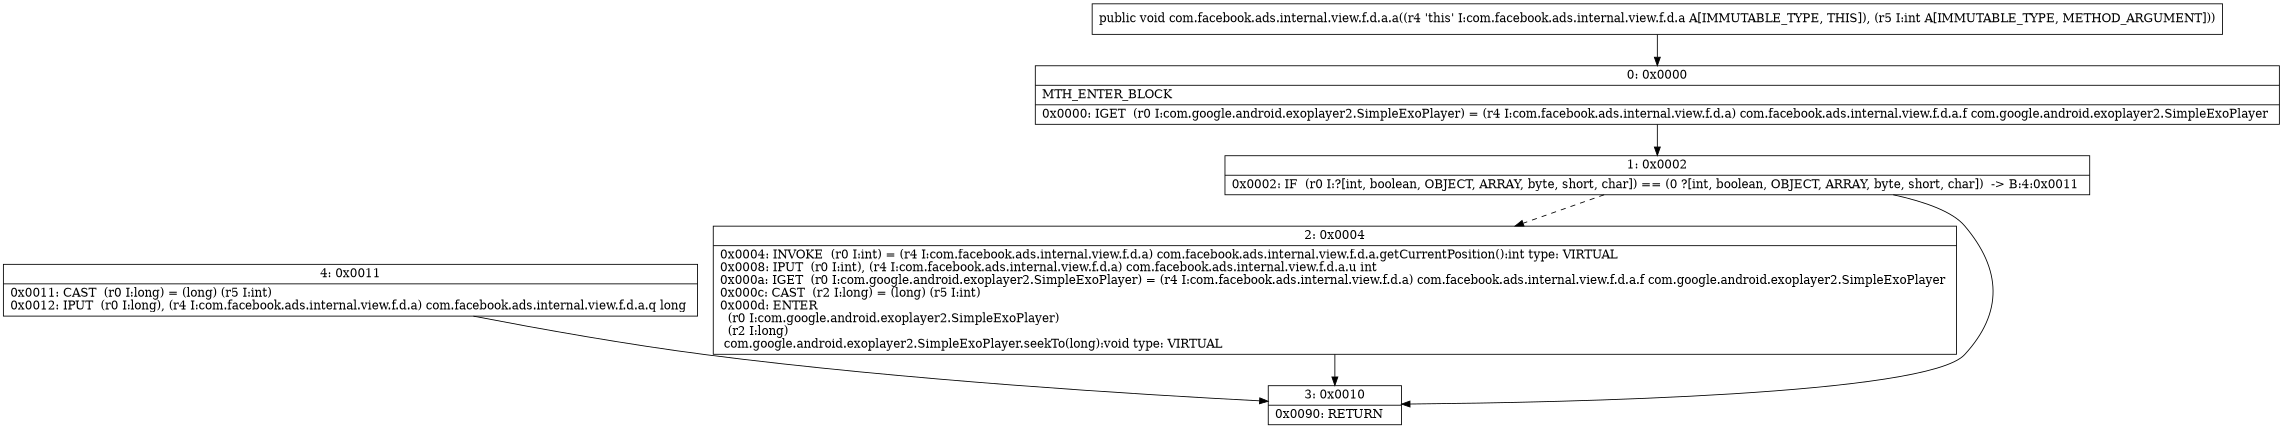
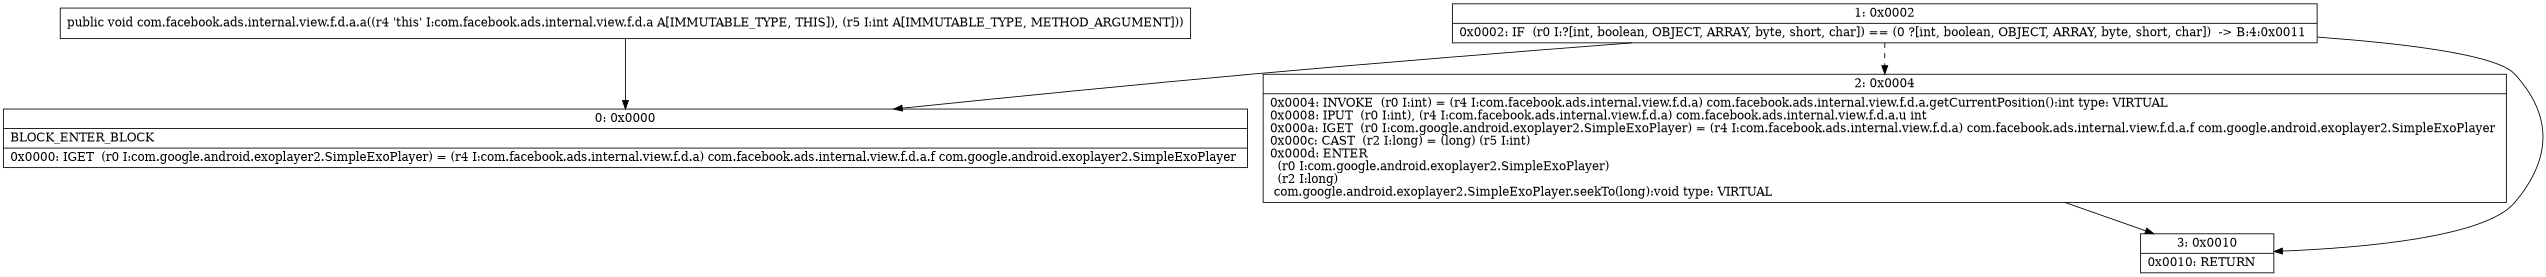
(1107, 95) -> (82, 138)
(1657, 136) -> (1267, 73)
(350, 290) -> none
(1335, 415) -> (2207, 263)
